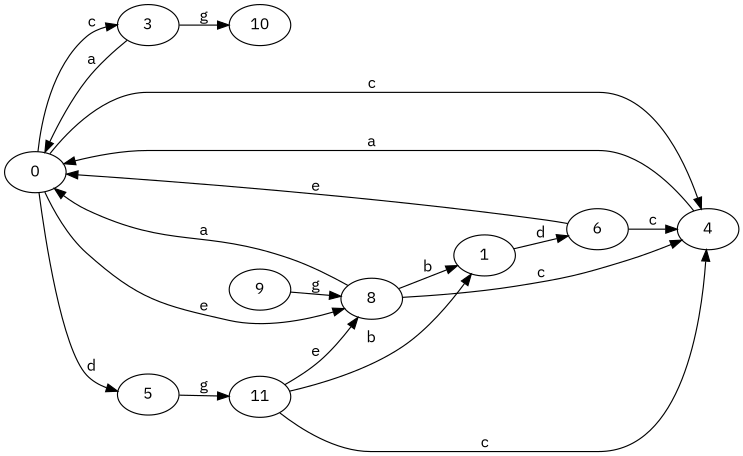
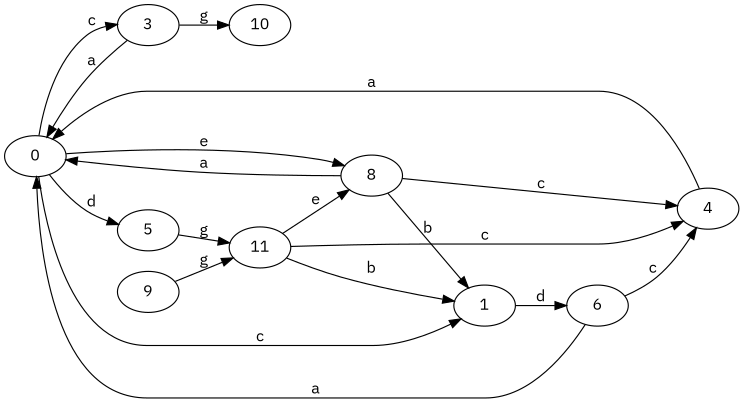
(390, 92) -> (192, 346)
(316, 186) -> (316, 389)
(310, 294) -> (199, 272)
